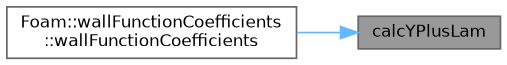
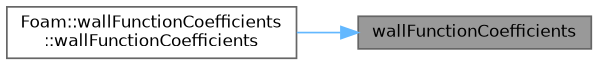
(429, 33) -> (475, 33)
